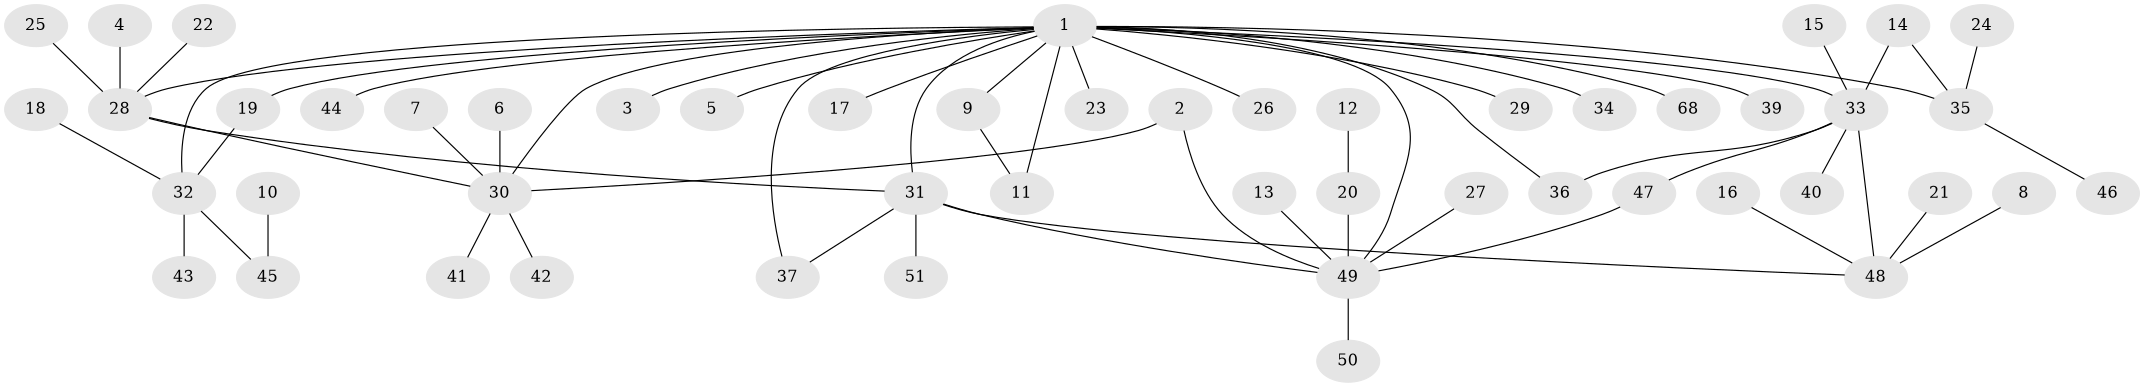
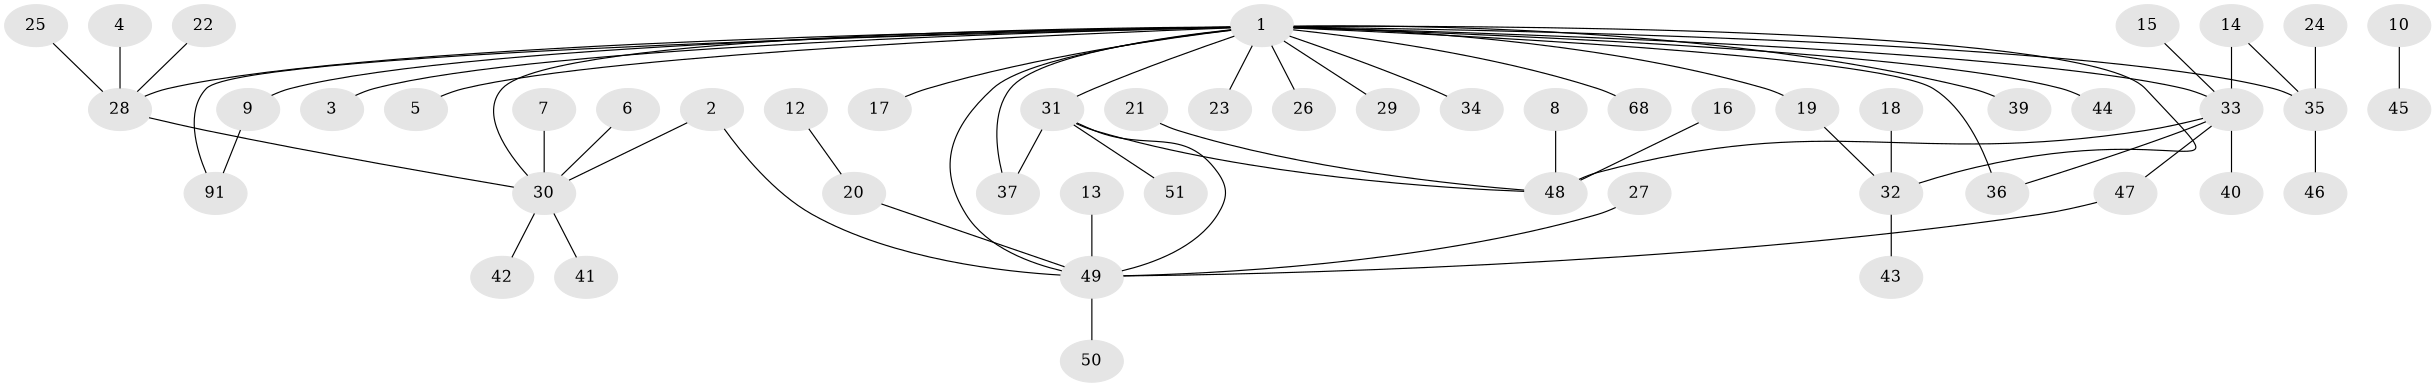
(534, 169) -> none
(1022, 193) -> (216, 193)
(226, 235) -> none
